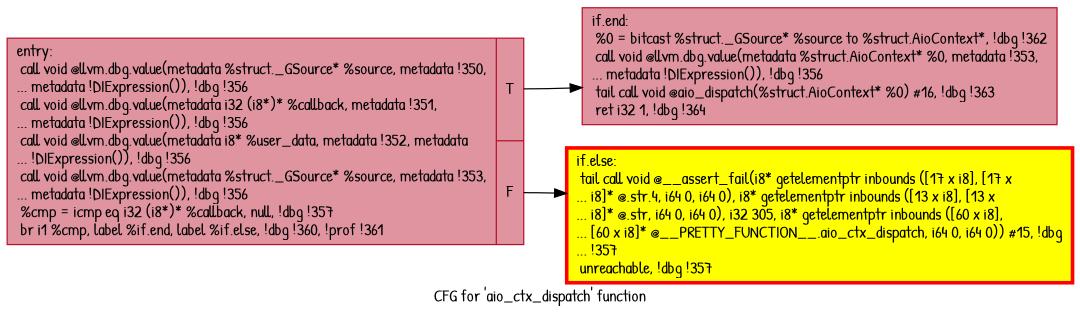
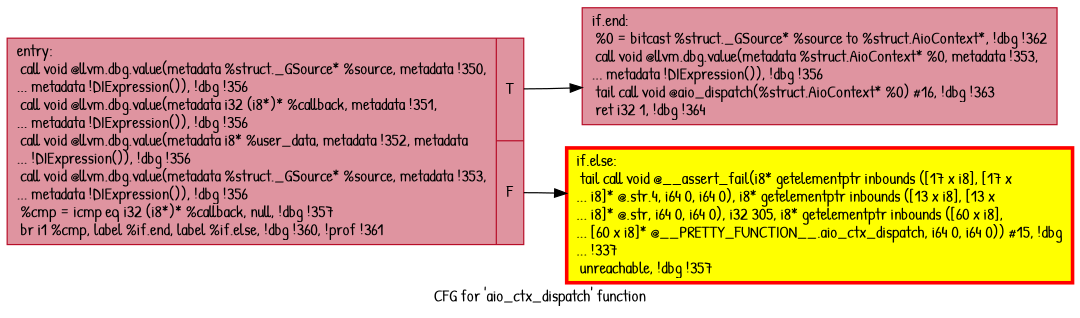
(597, 251) -> (597, 251)
